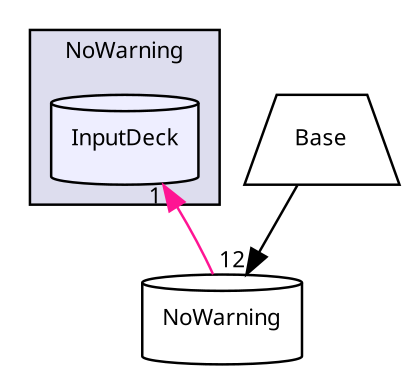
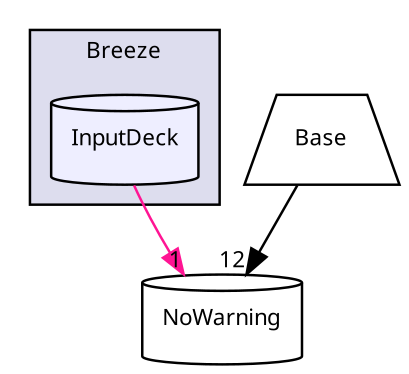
(125, 52) -> (125, 52)
(196, 240) -> (152, 221)
